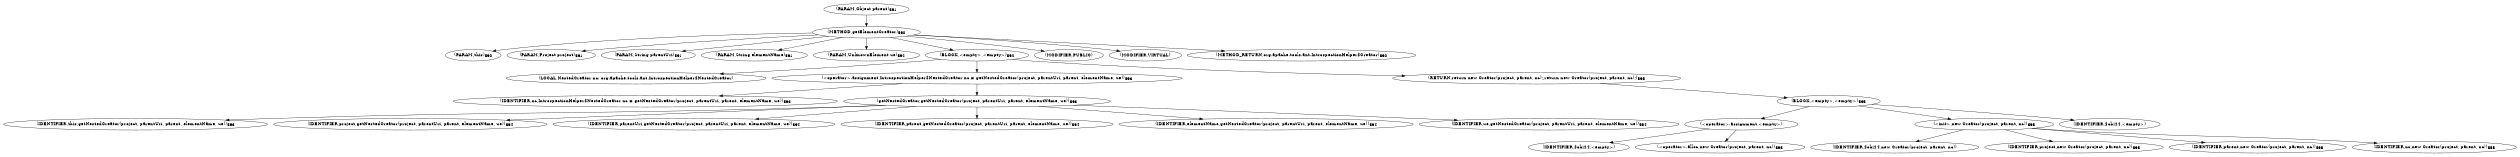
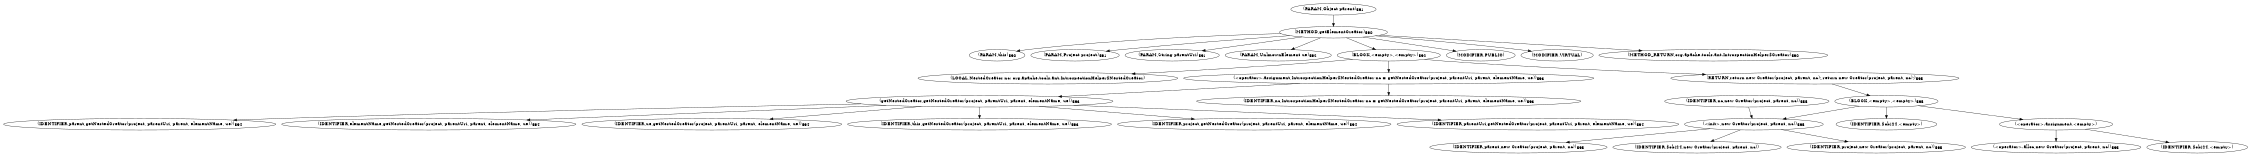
(754, 55) -> none
(2203, 136) -> (1750, 111)
